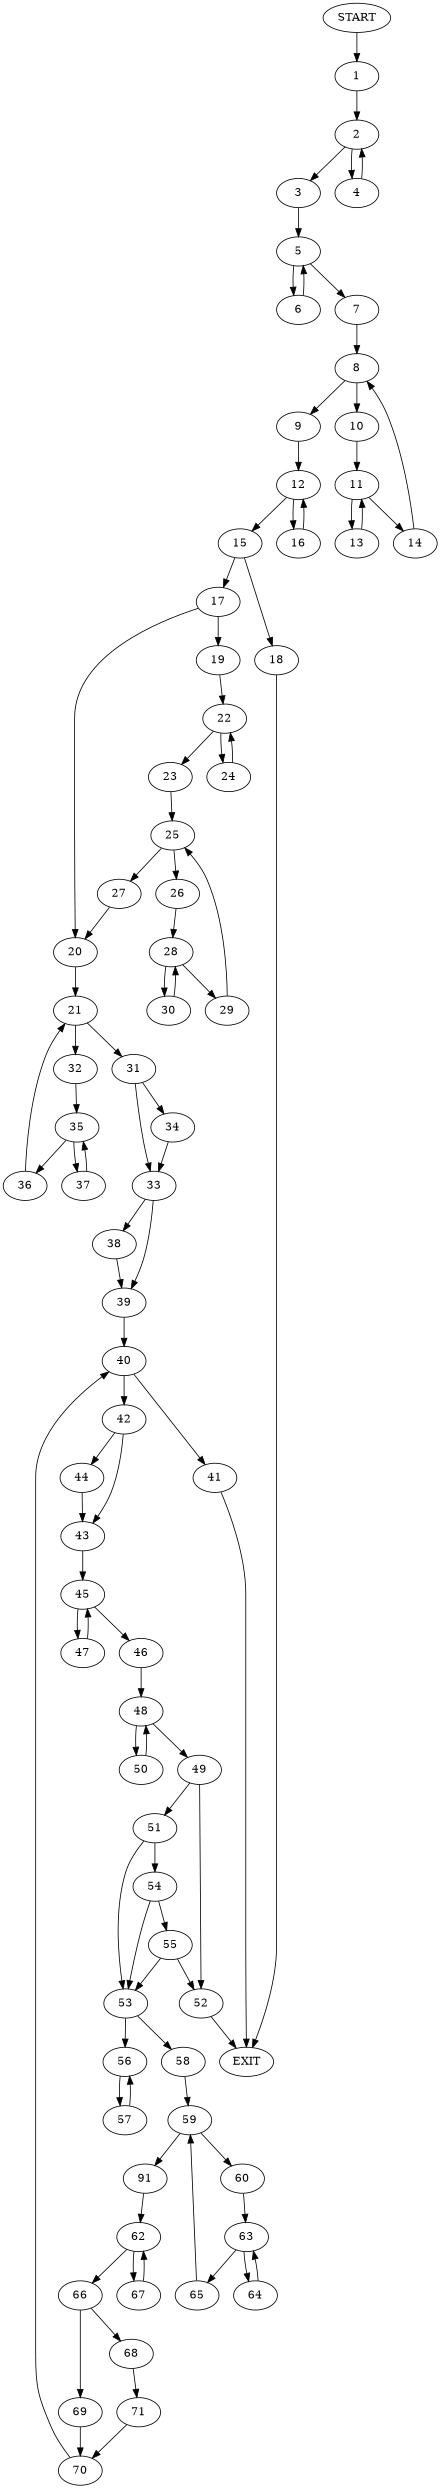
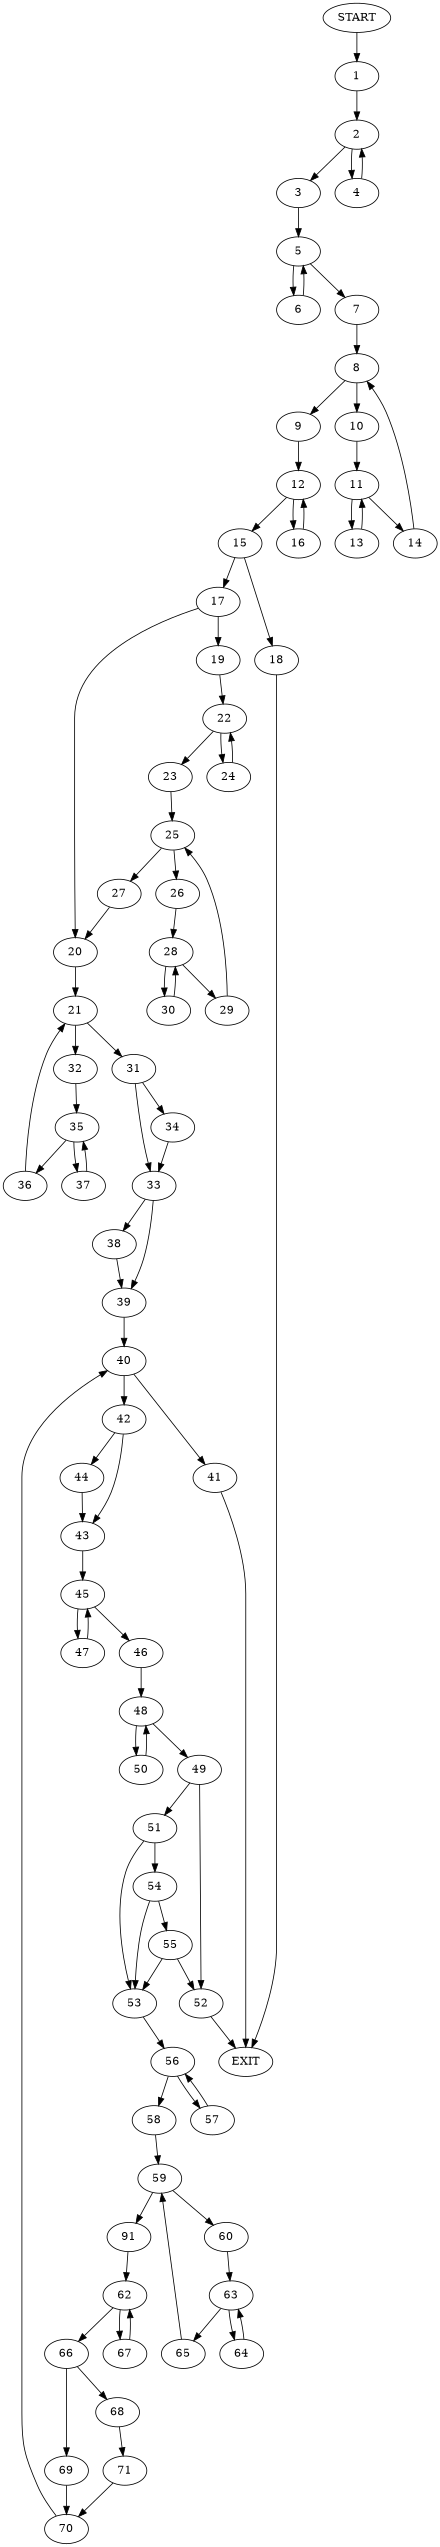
(152, 2030) -> (165, 2087)
